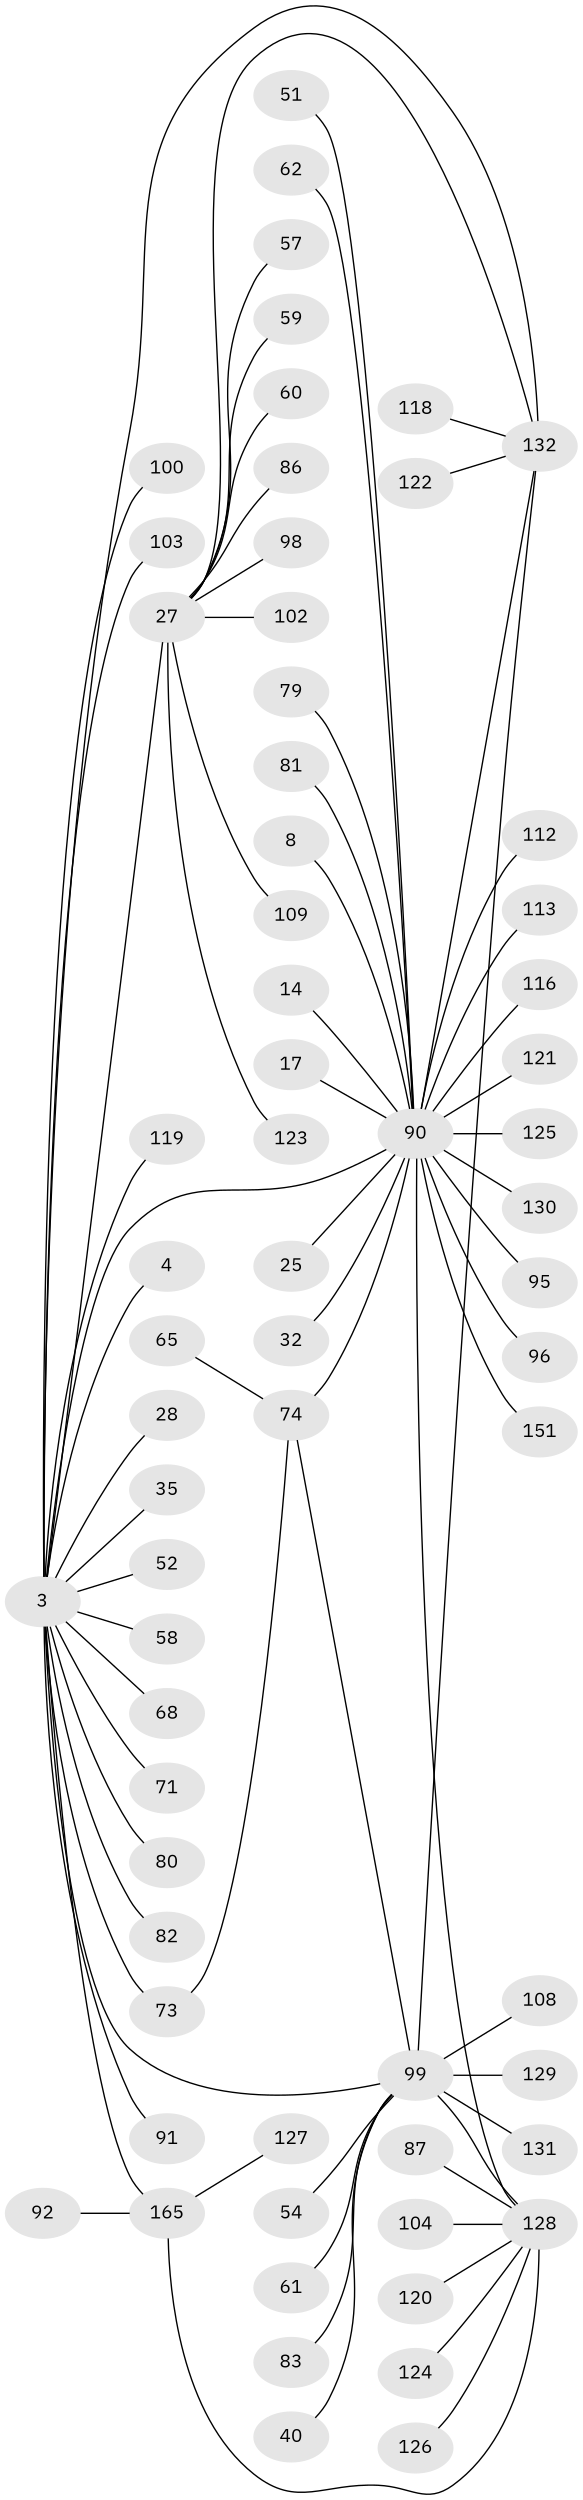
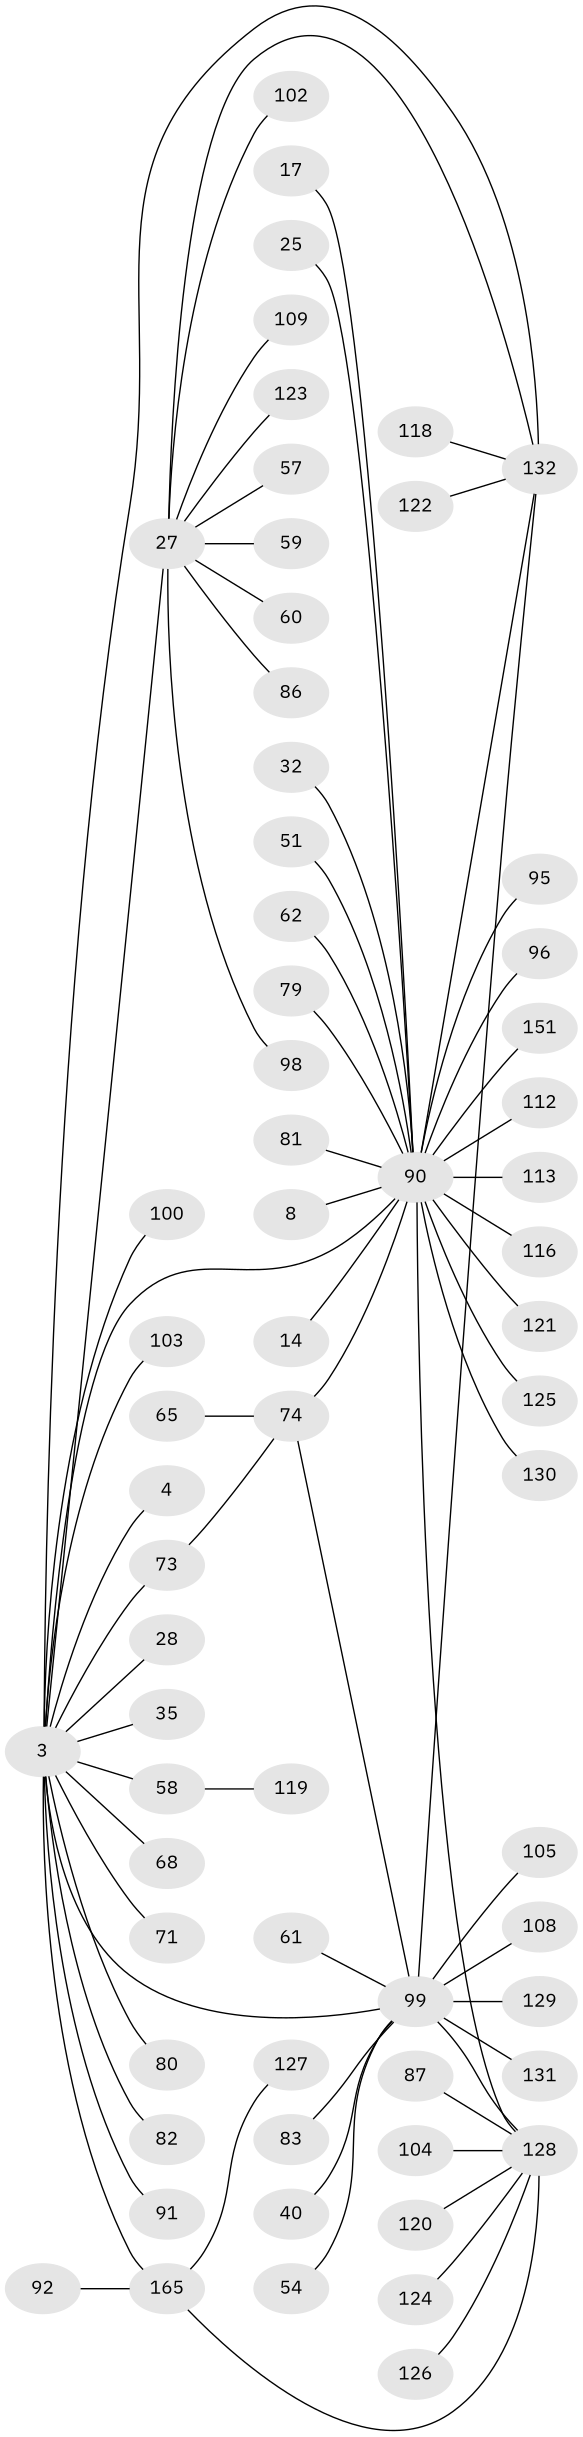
(94, 1278) -> (229, 1789)
(167, 1564) -> none
none -> (540, 1852)
